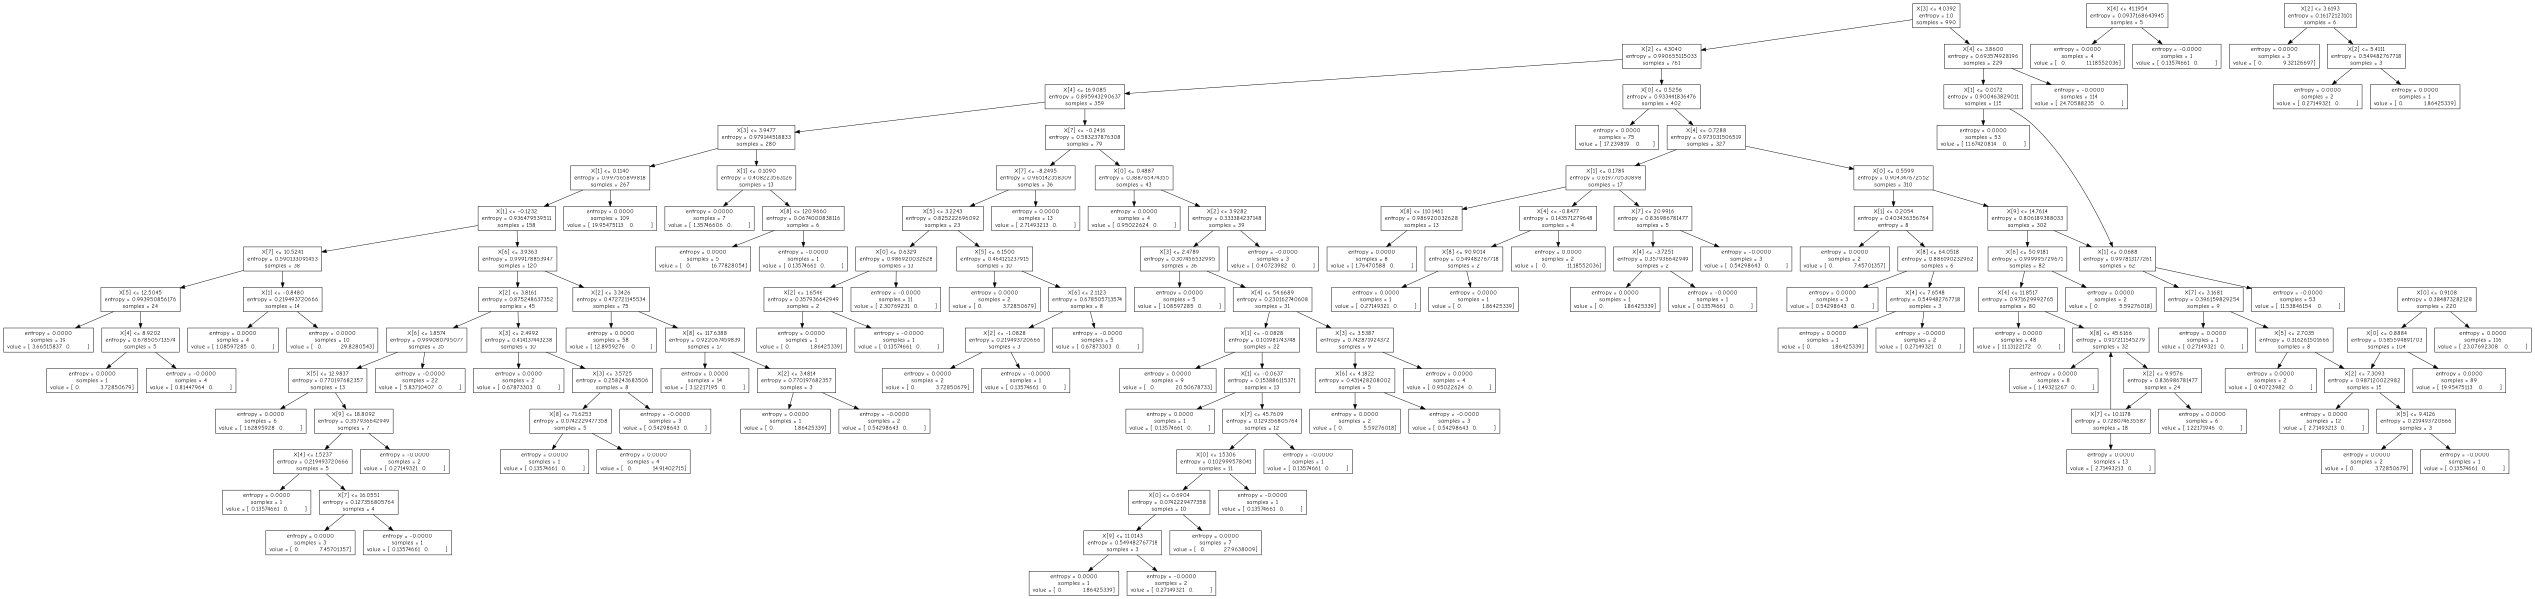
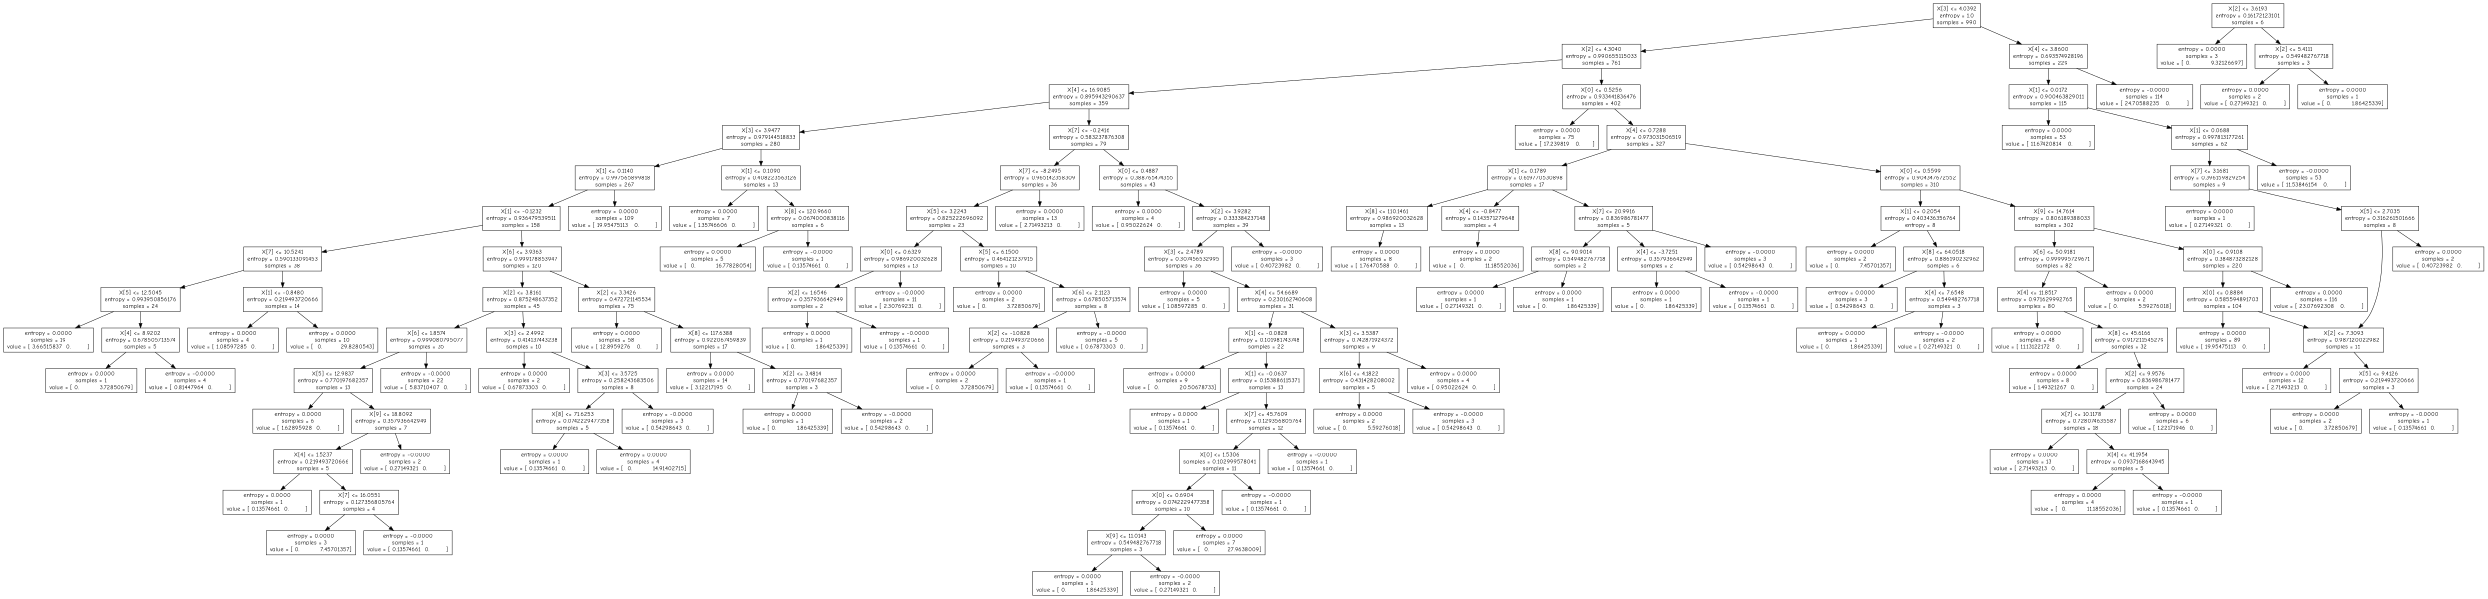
(1513, 238) -> (1594, 237)
(2070, 238) -> (2137, 238)
(2111, 383) -> (2103, 440)
(1216, 462) -> (1220, 462)
